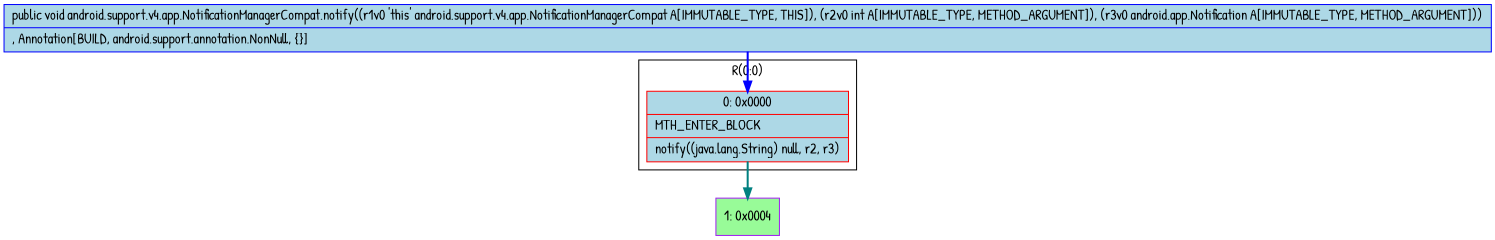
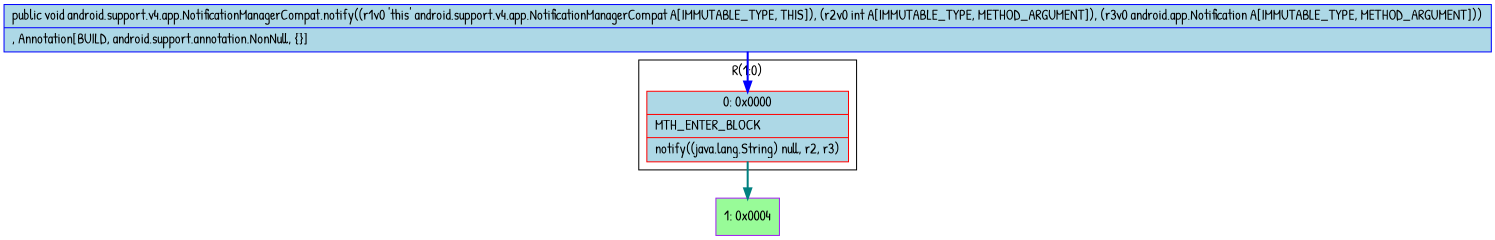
(748, 72) -> (748, 72)
